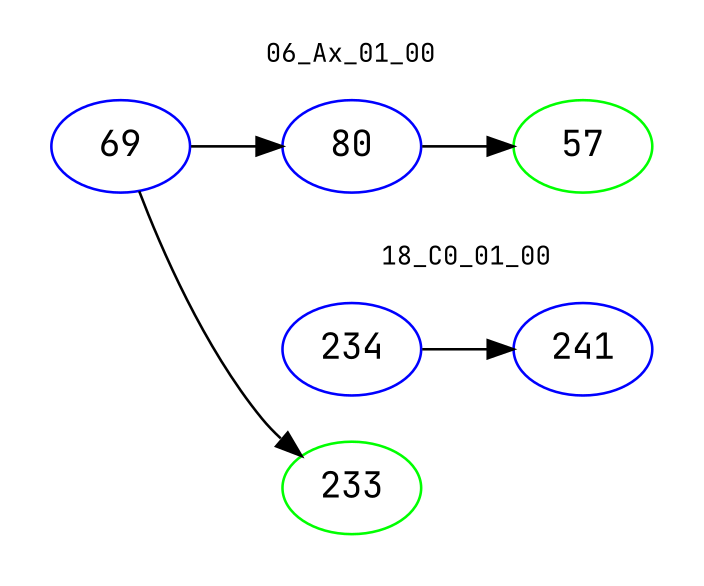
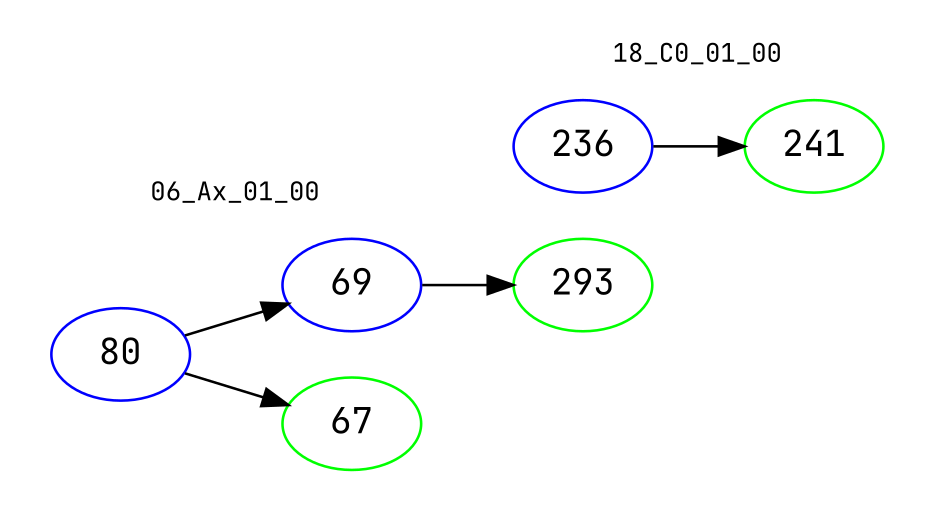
(224, 146) -> (224, 323)
(583, 146) -> (352, 424)
(352, 349) -> (583, 146)
(583, 349) -> (814, 146)
(352, 488) -> (583, 285)
